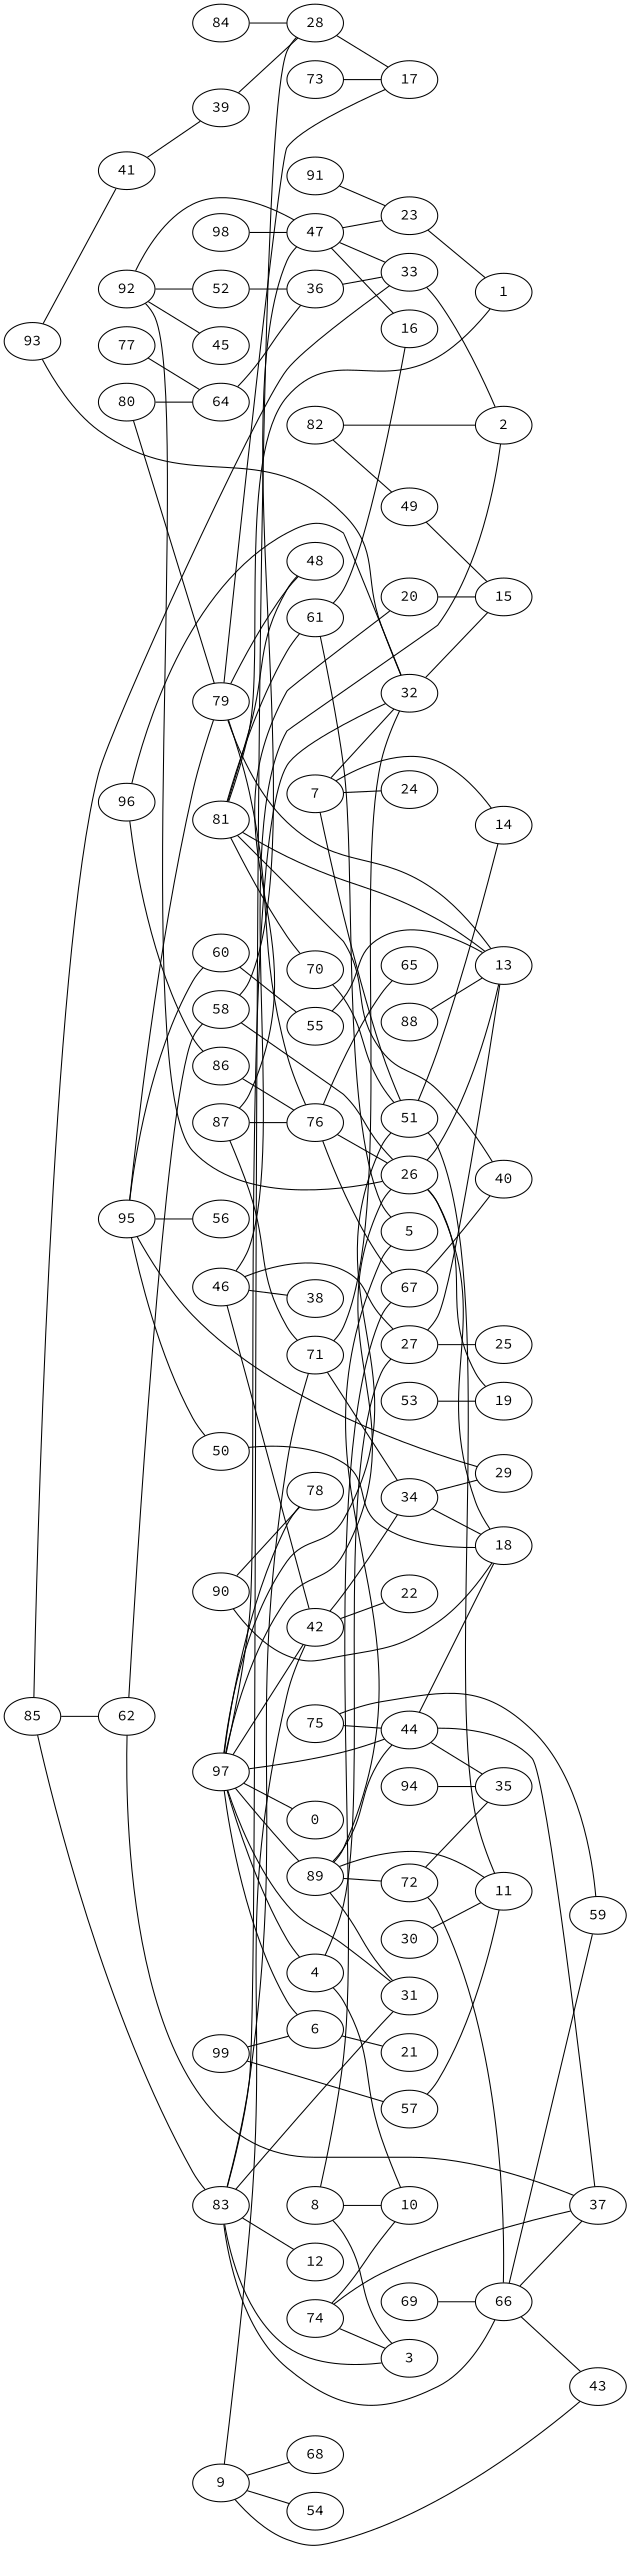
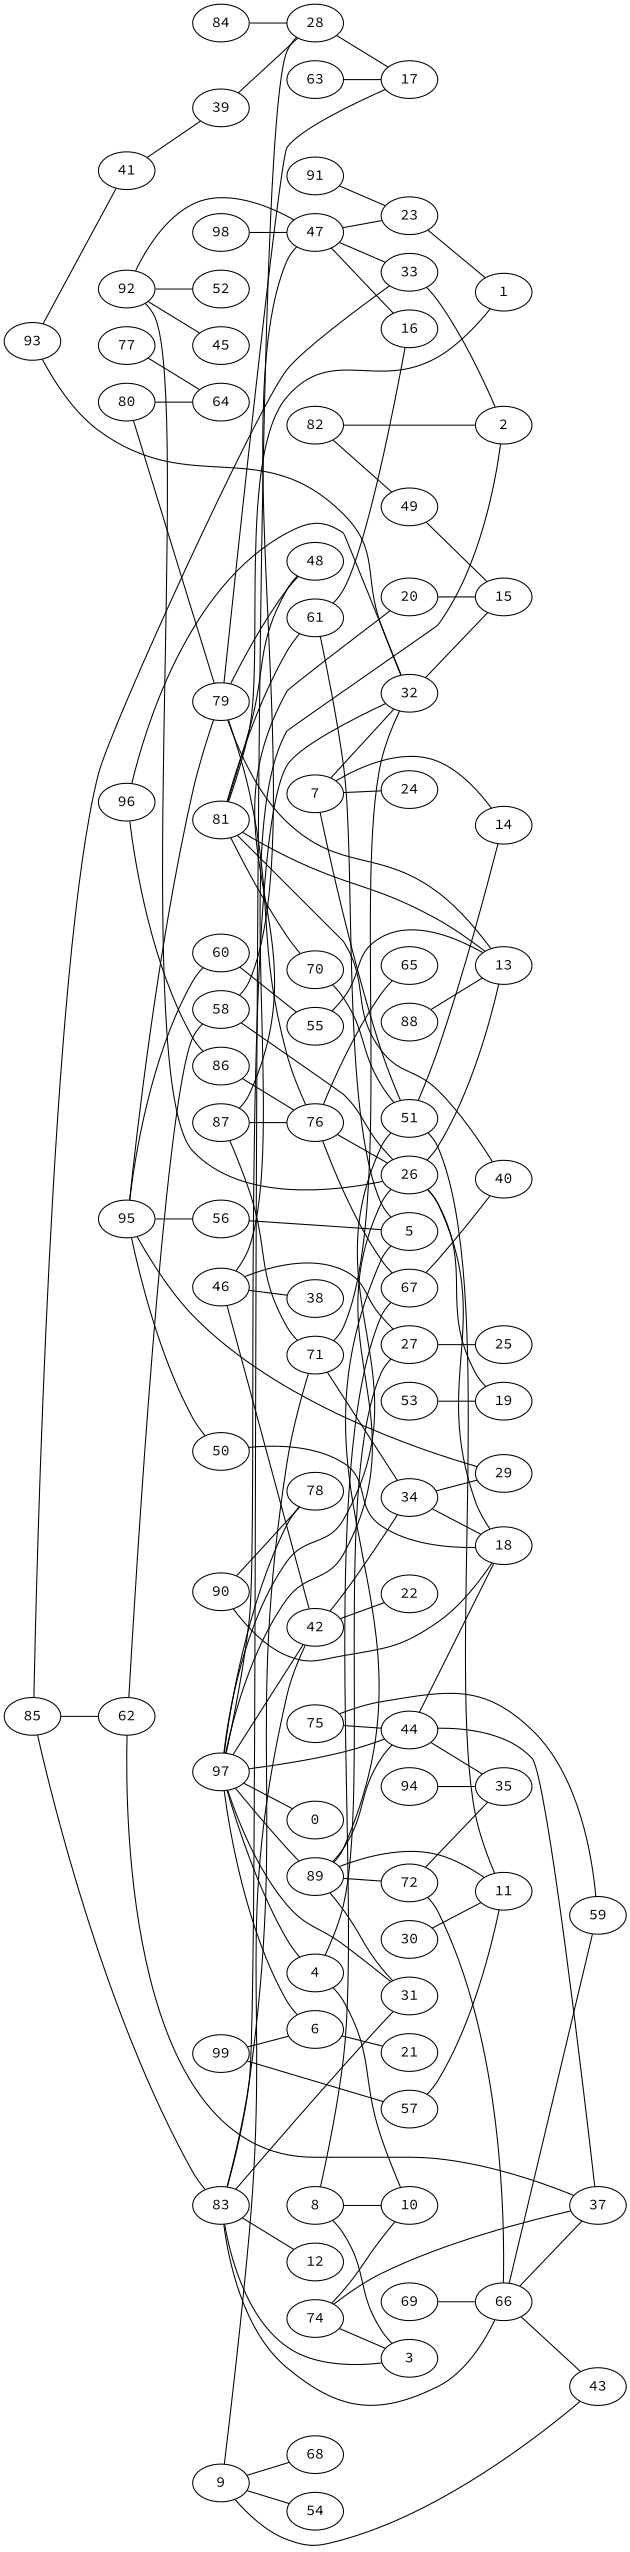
(315, 80) -> (315, 80)
(315, 289) -> none
(472, 1160) -> none
none -> (315, 1225)
